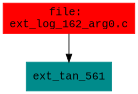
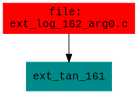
(69, 77) -> (69, 77)
